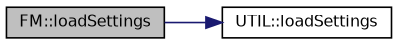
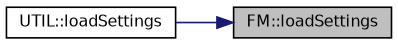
(185, 23) -> (196, 23)
